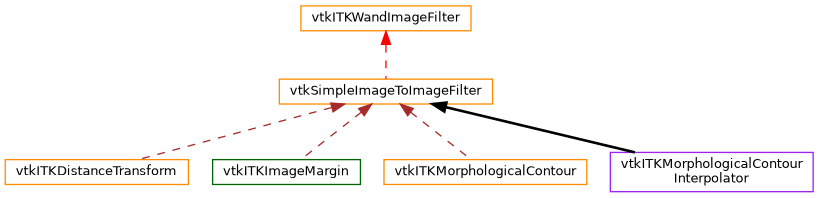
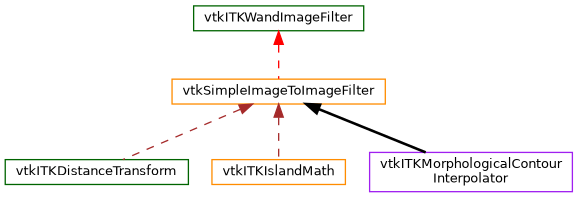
(386, 18) -> (279, 18)
(97, 172) -> (97, 172)
(287, 172) -> none
(485, 172) -> (279, 172)
